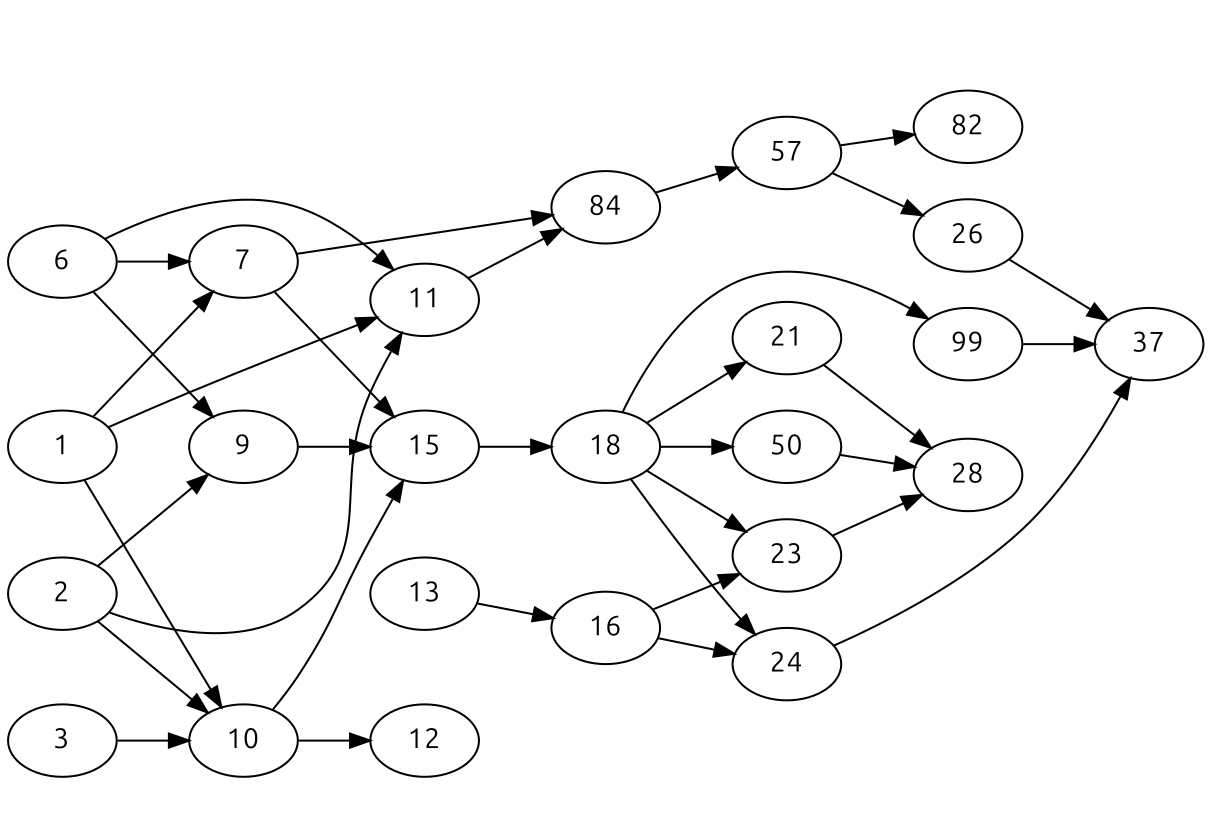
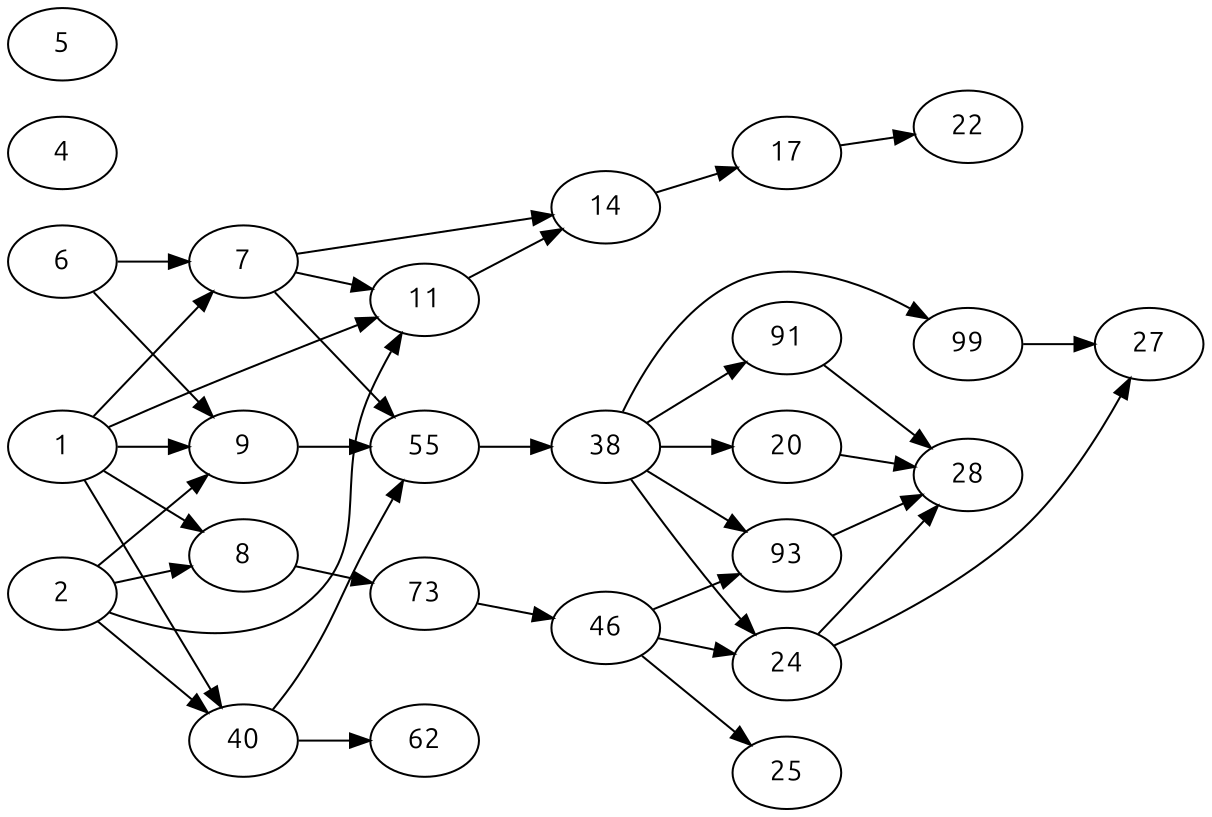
none -> (62, 44)
(968, 127) -> (968, 127)
none -> (62, 153)
(787, 153) -> (787, 153)
(246, 200) -> (324, 279)
(606, 207) -> (606, 207)
(968, 235) -> none
(787, 338) -> (787, 338)
(1149, 344) -> (1149, 344)
none -> (143, 447)
(425, 447) -> (425, 447)
(606, 447) -> (606, 447)
(787, 447) -> (787, 447)
none -> (244, 555)
(787, 555) -> (787, 555)
none -> (871, 578)
(425, 594) -> (425, 594)
(606, 628) -> (606, 628)
(62, 741) -> none
(244, 741) -> (244, 741)
(425, 741) -> (425, 741)
none -> (787, 773)
